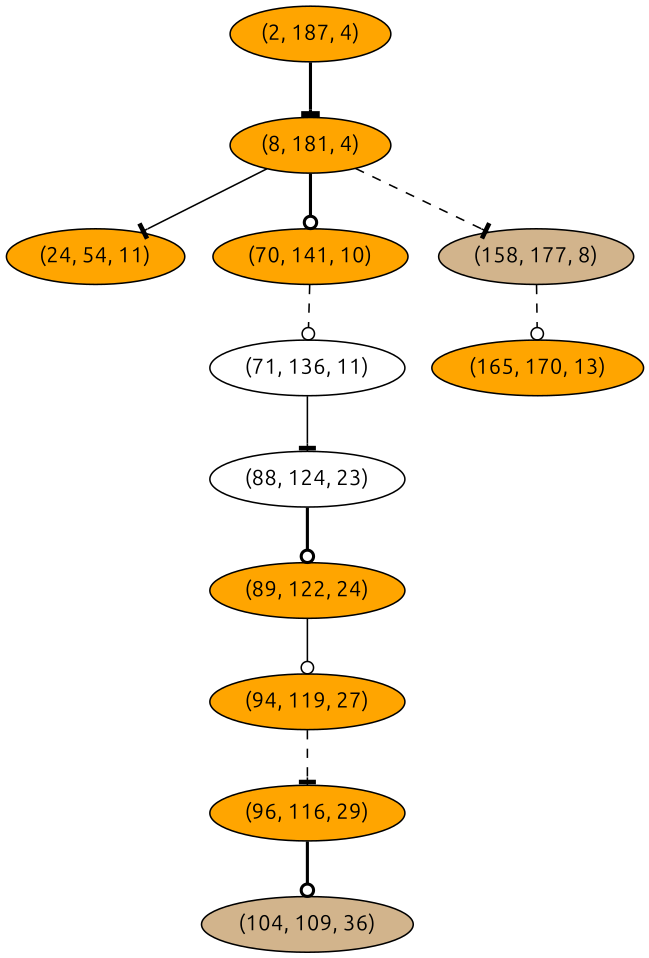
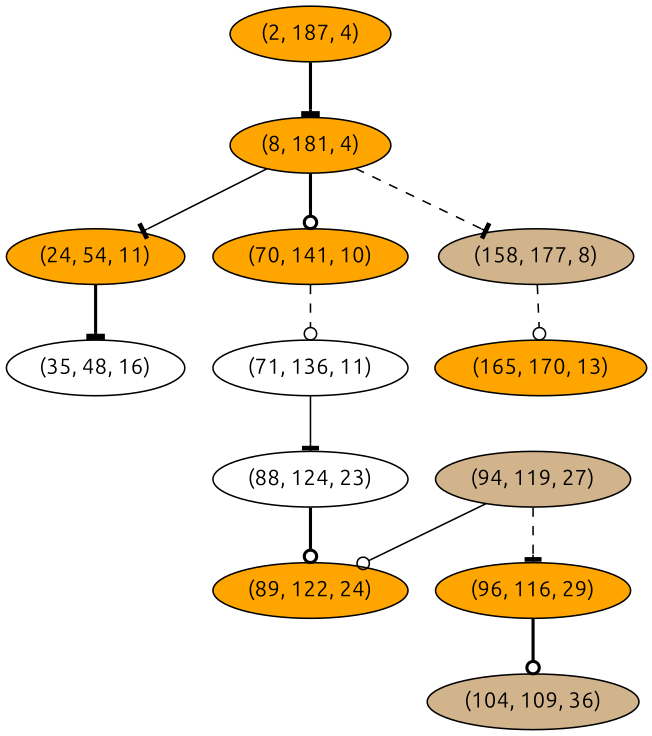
none -> (96, 368)
(307, 640) -> (427, 532)
(307, 702) -> (533, 479)
